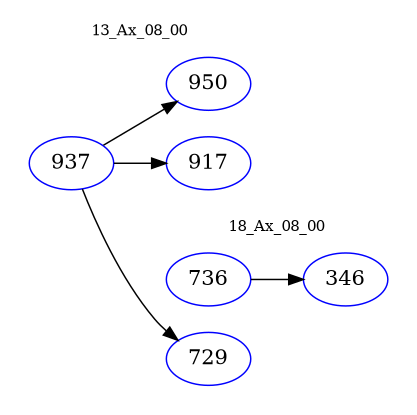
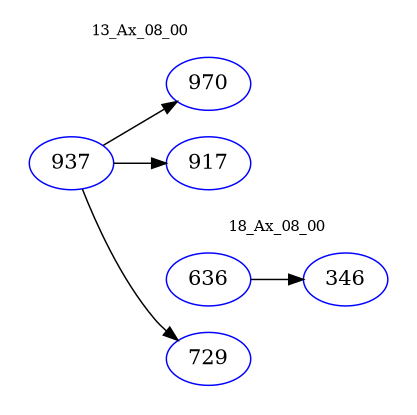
(209, 84) -> (209, 84)
(209, 279) -> (209, 279)
